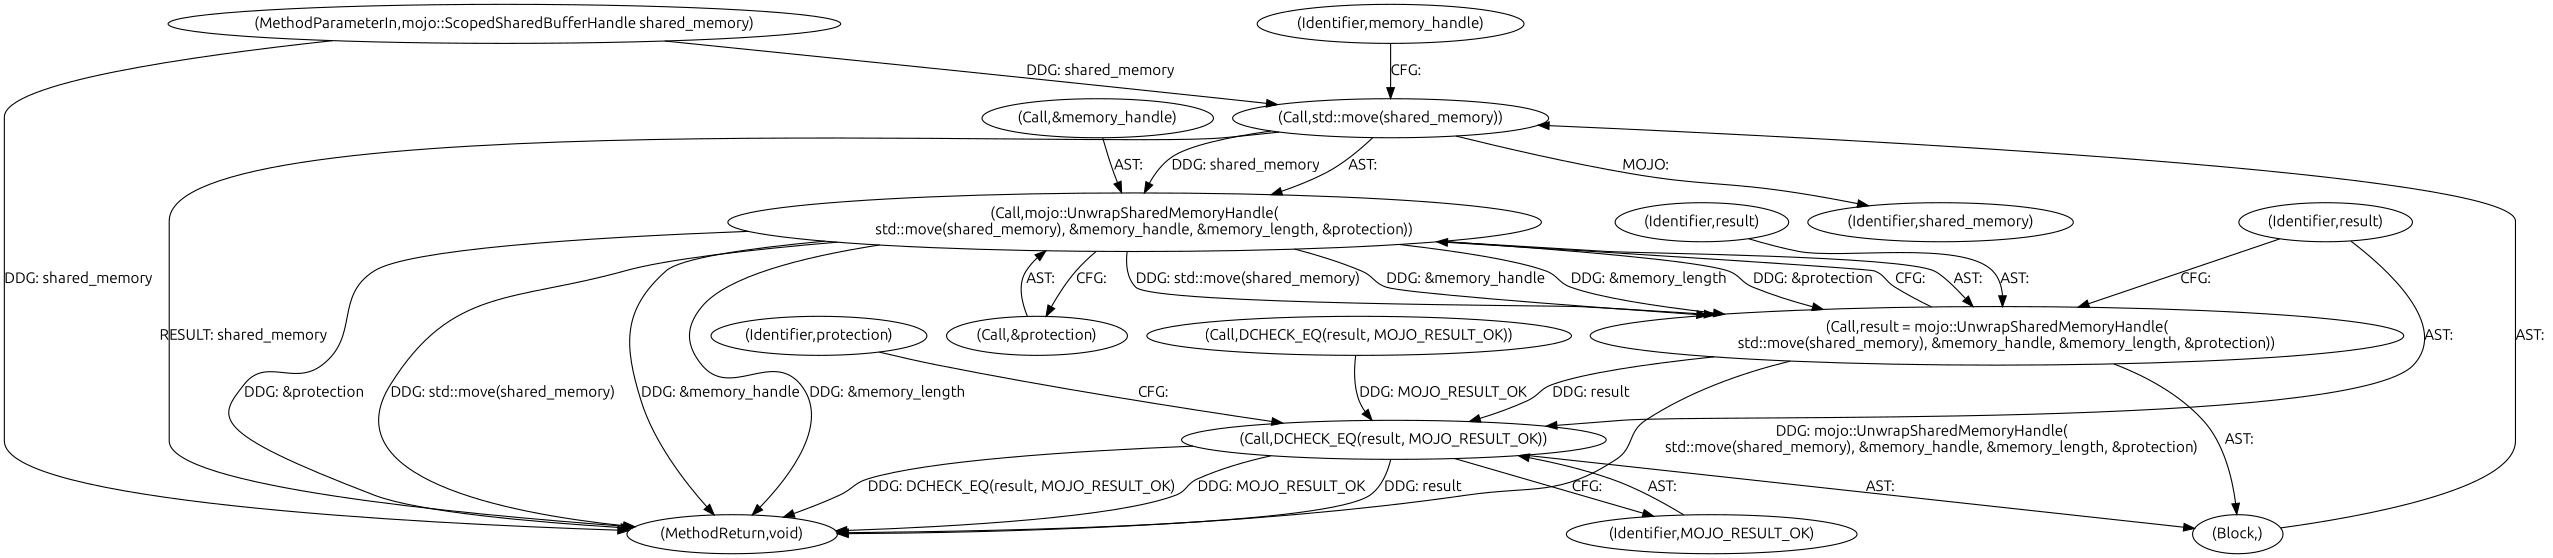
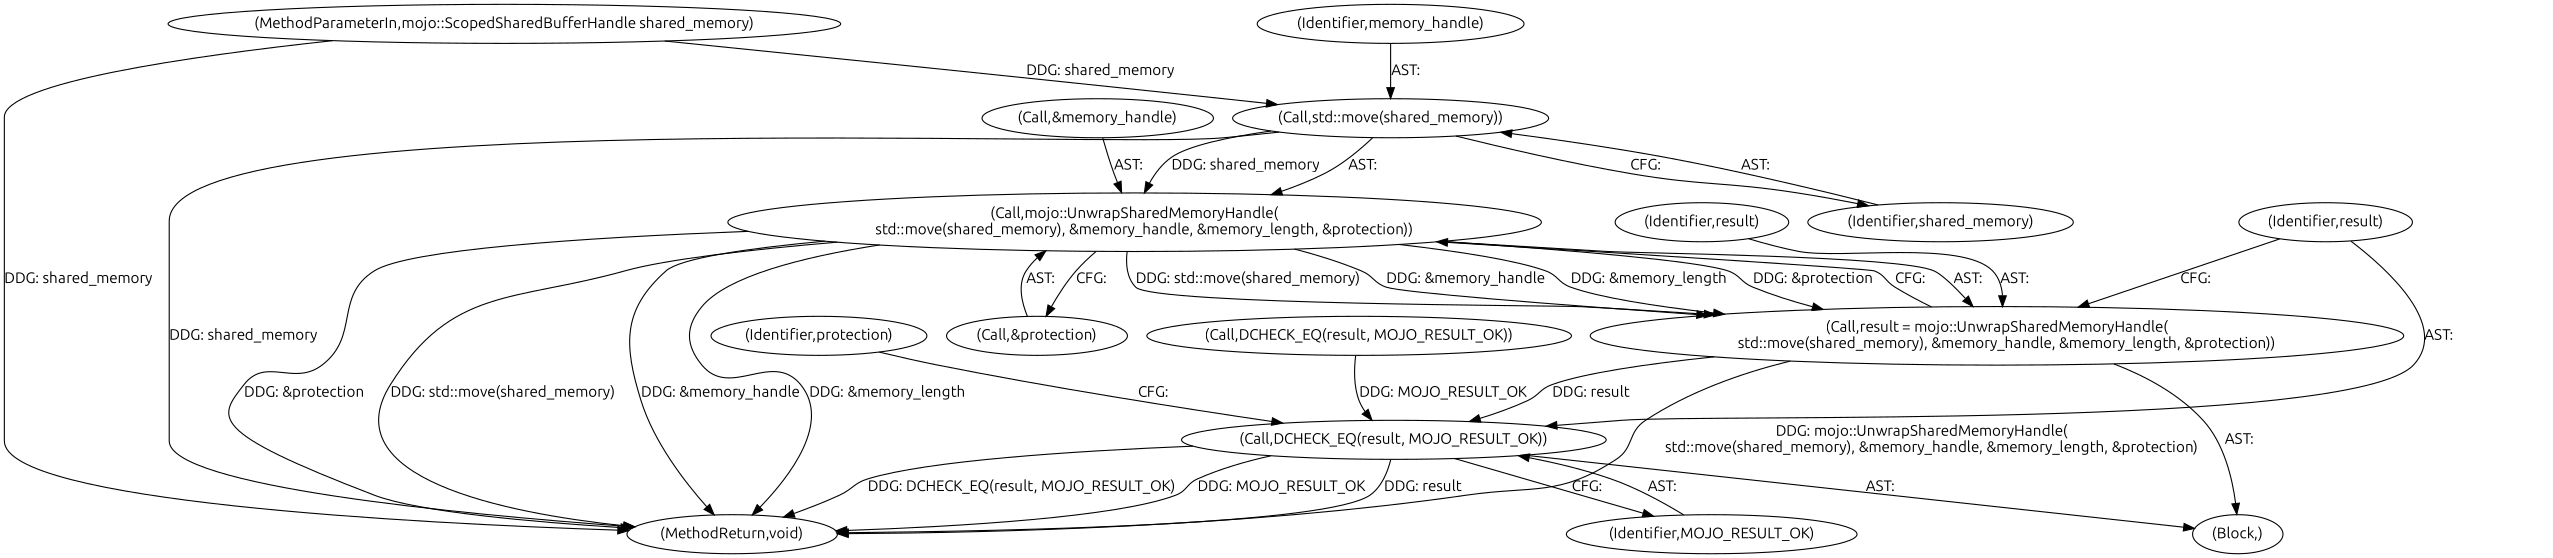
(1408, 71) -> (1408, 71)
(1648, 165) -> (1648, 165)
(2275, 172) -> (1696, 163)
(244, 336) -> (244, 336)
